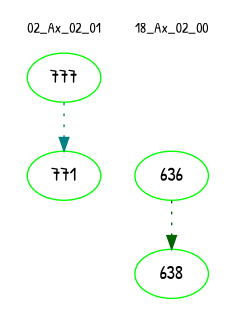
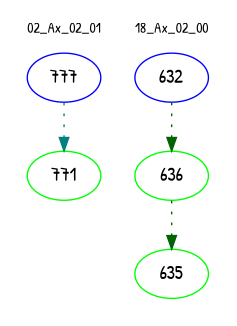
(64, 78) -> (64, 78)
none -> (172, 78)
(172, 274) -> (172, 274)
